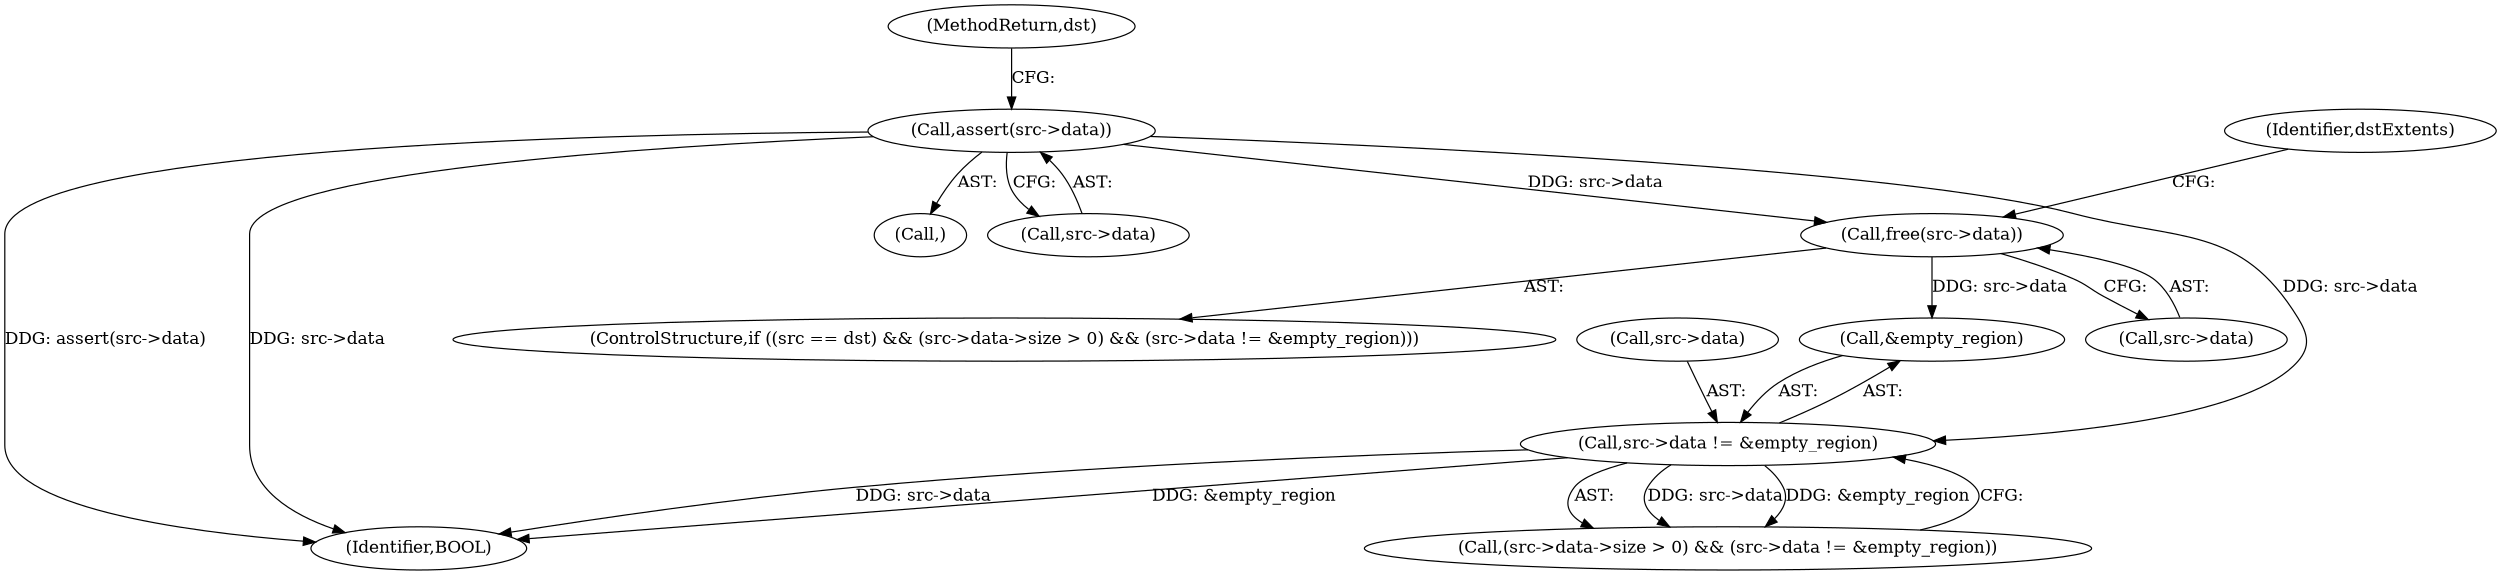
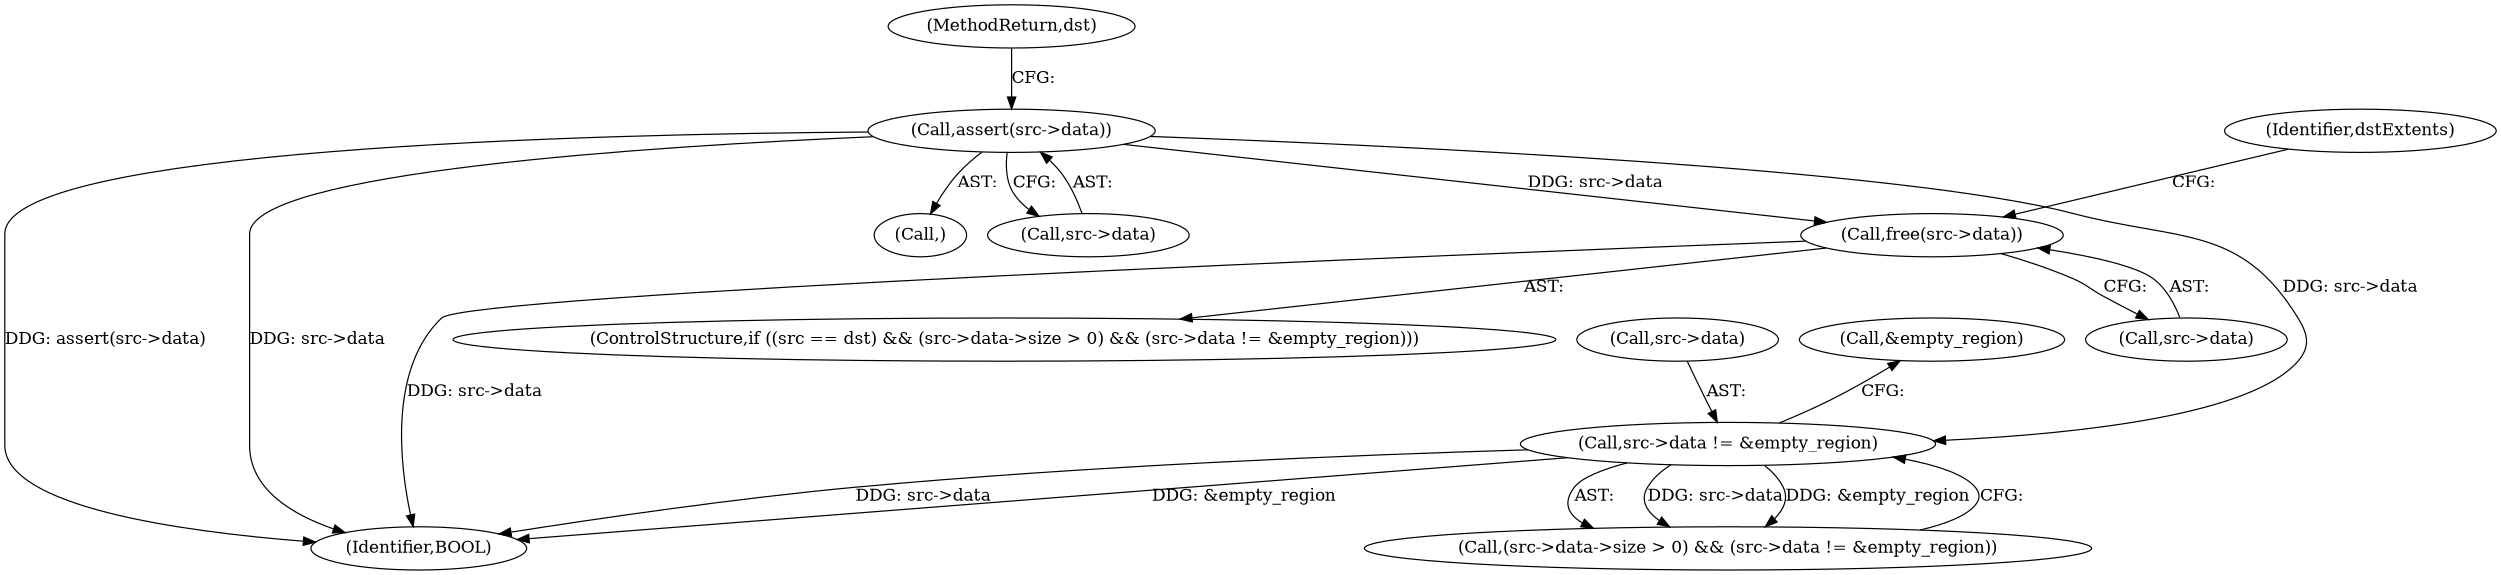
(1932, 281) -> (1019, 275)
(1790, 376) -> none
(1886, 392) -> (1886, 392)
